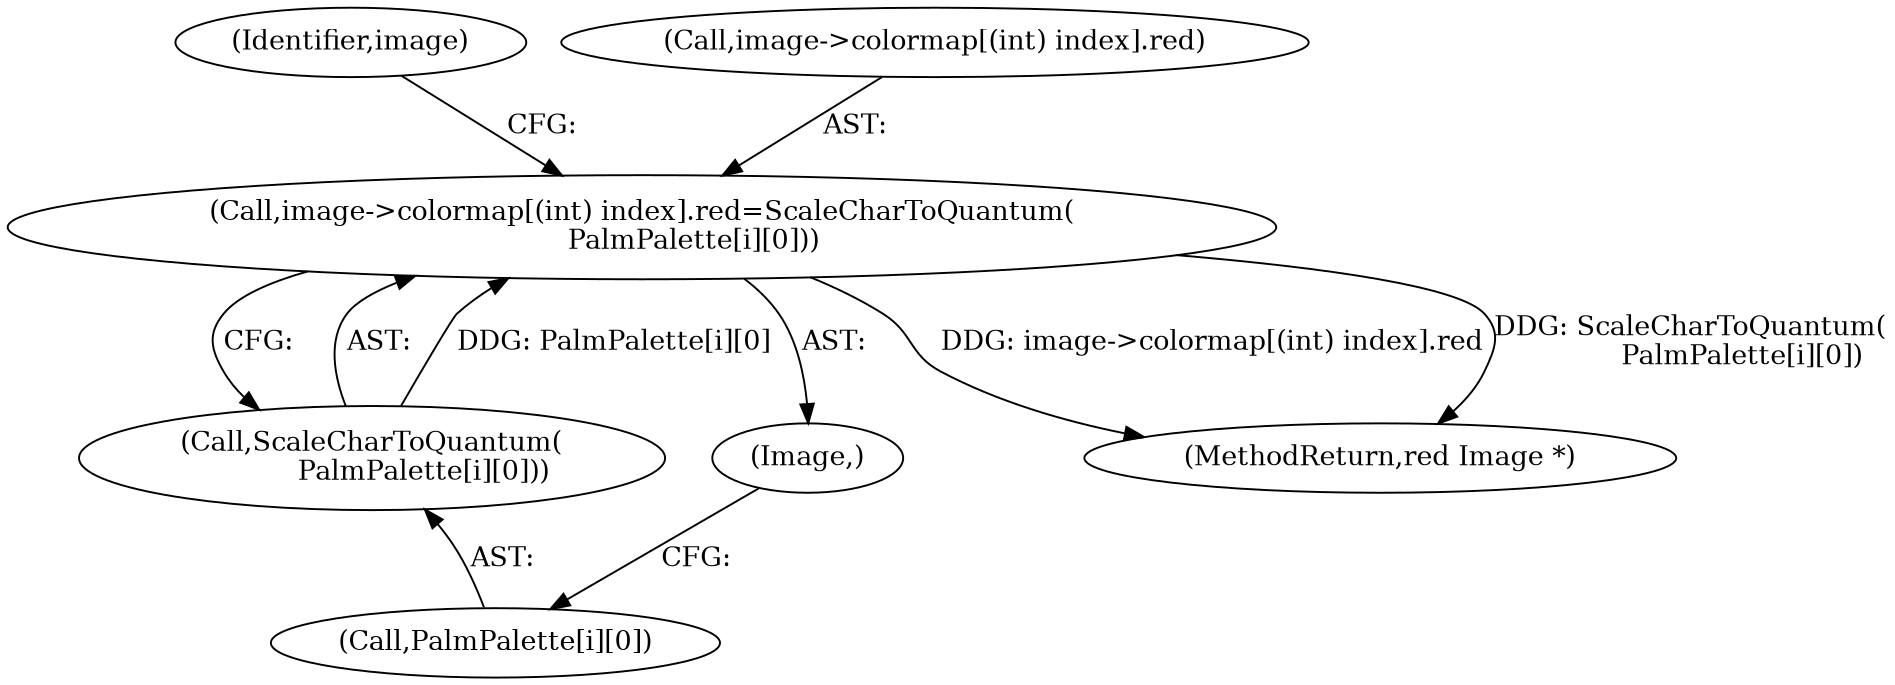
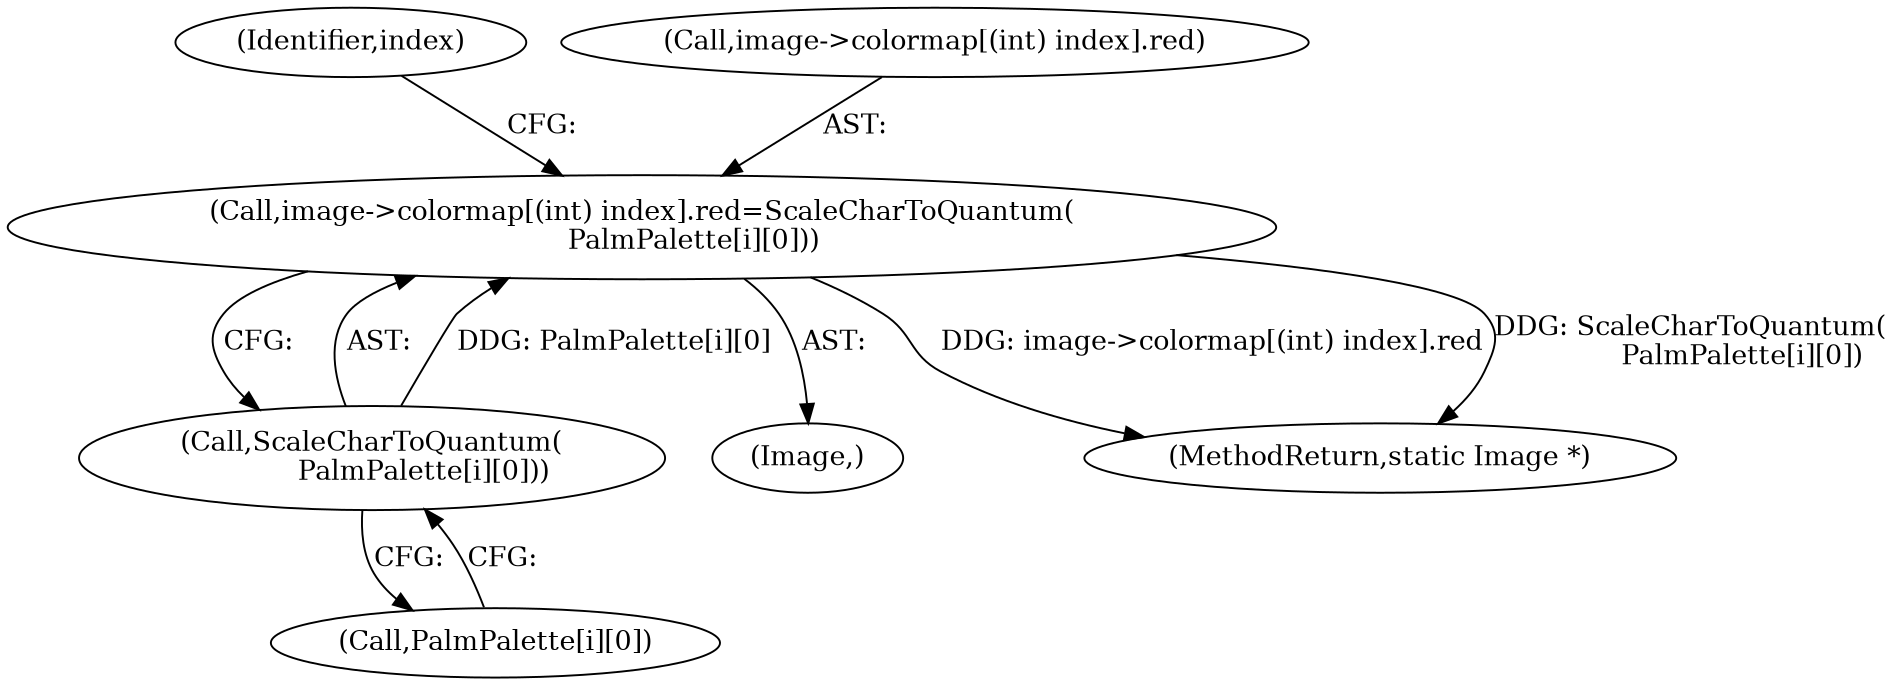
(351, 42) -> (351, 42)
(1380, 458) -> (1380, 458)
(663, 544) -> (368, 559)
(507, 559) -> (507, 559)
